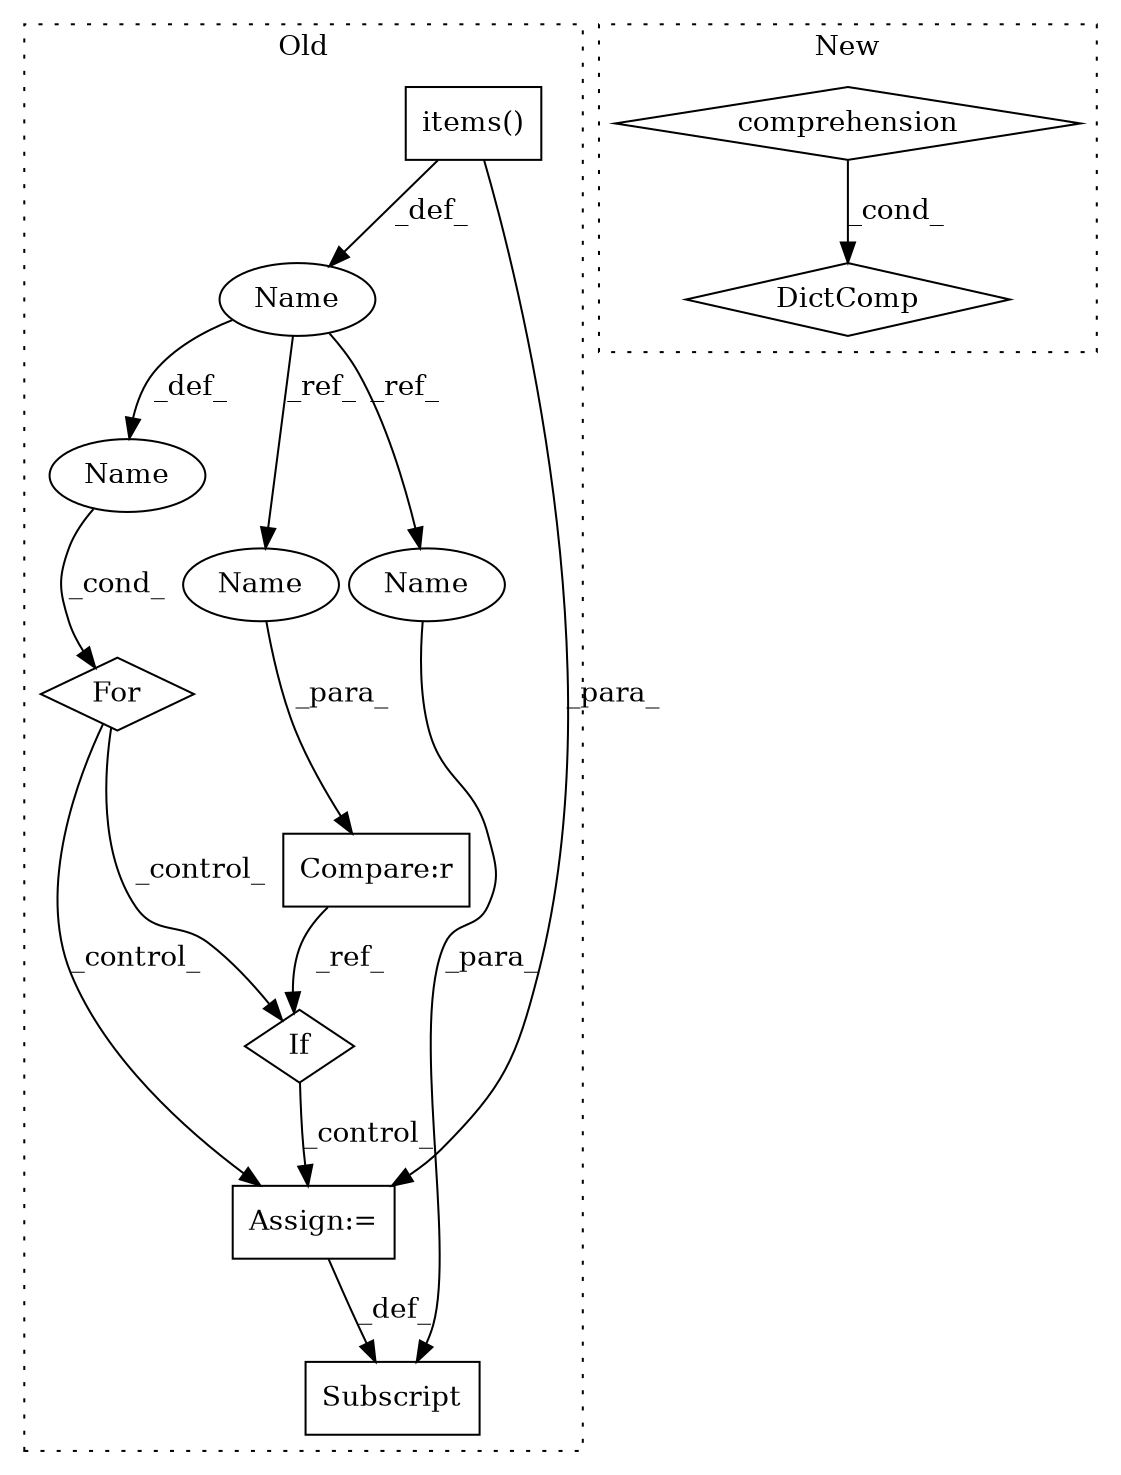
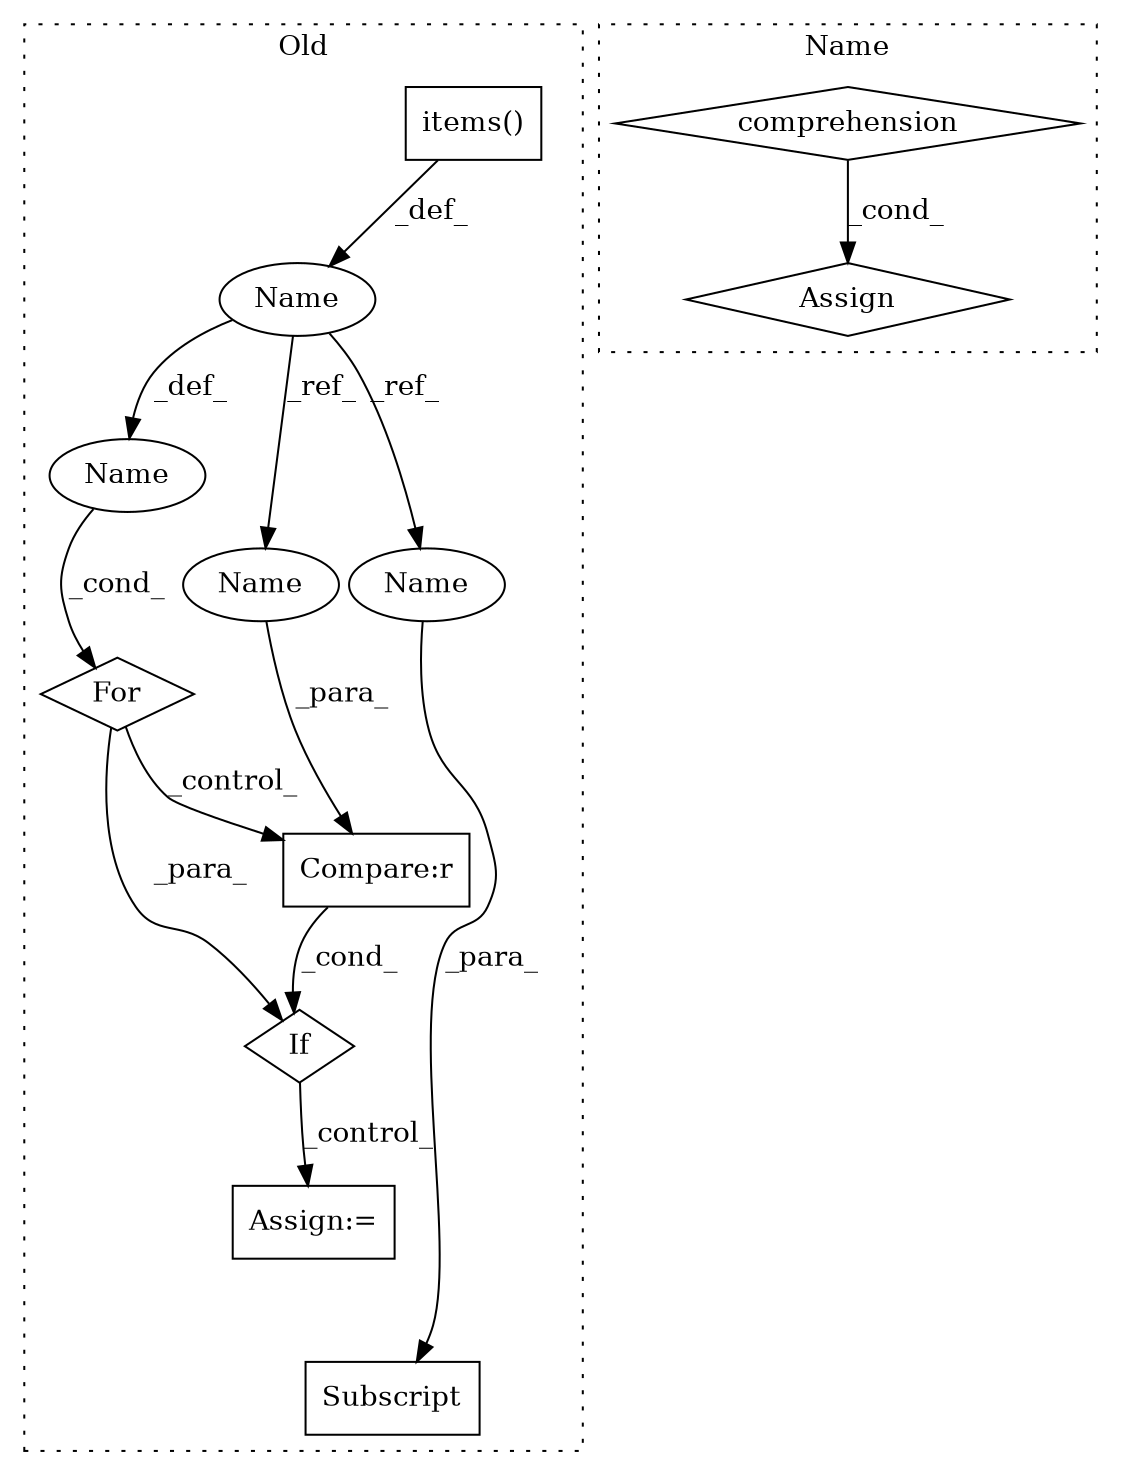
(848, 48) -> (848, 48)
(848, 299) -> (848, 299)
(567, 686) -> none
(200, 870) -> (200, 870)
(350, 958) -> (350, 958)
(73, 978) -> (176, 802)
(347, 1301) -> none
